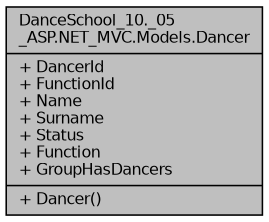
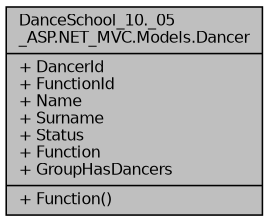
(61, 200) -> (66, 200)
